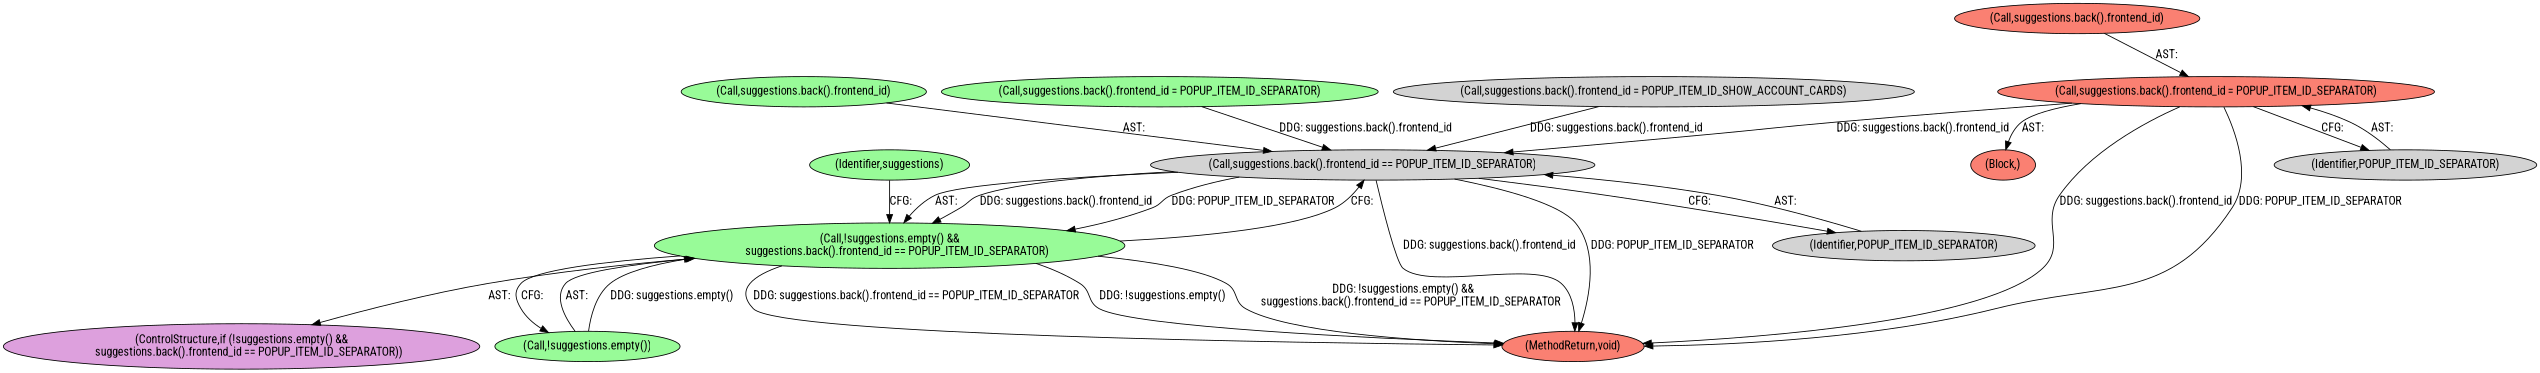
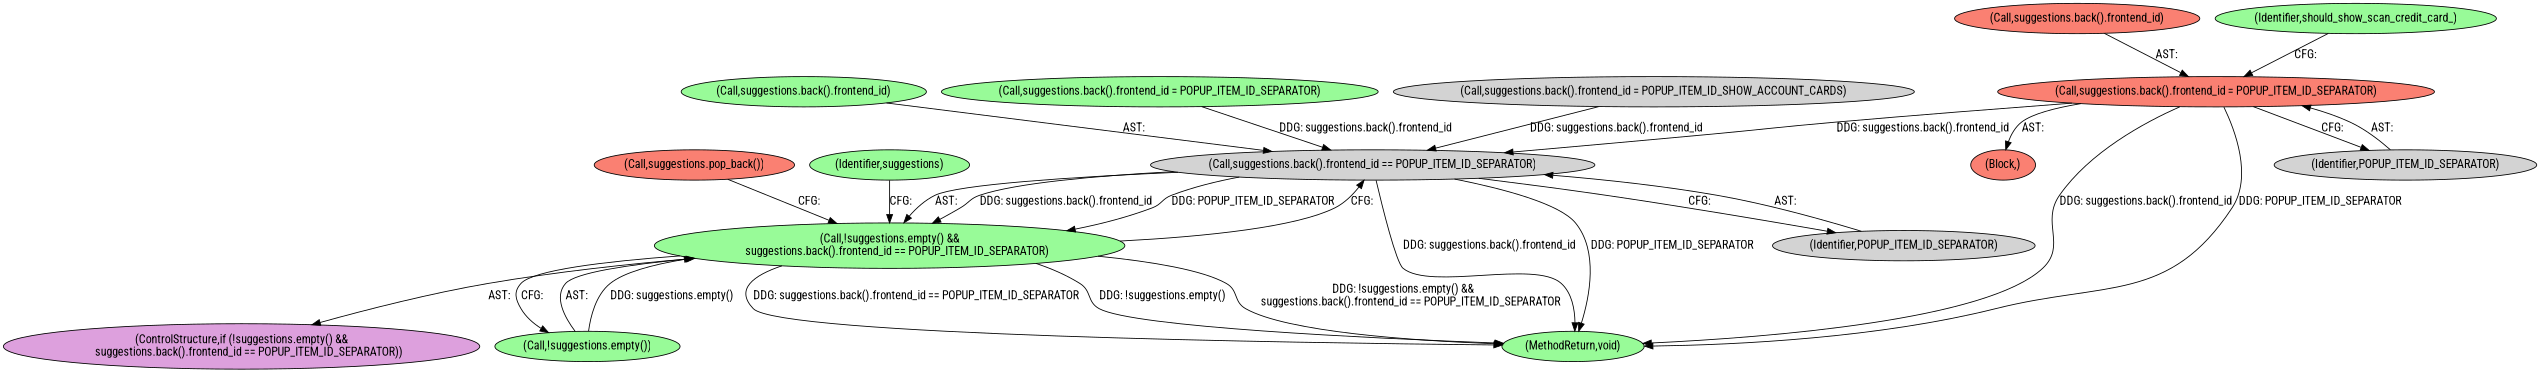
none -> (2356, 19)
none -> (694, 165)
(1573, 346) -> (1573, 346)
